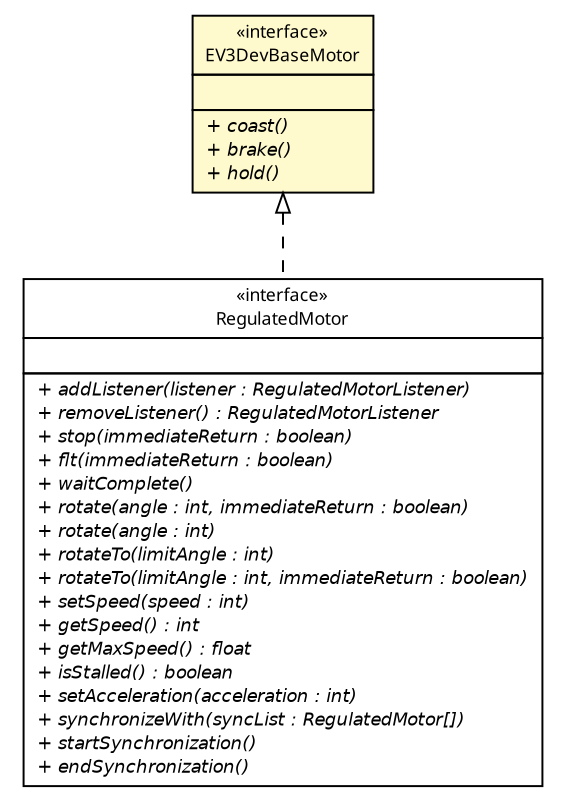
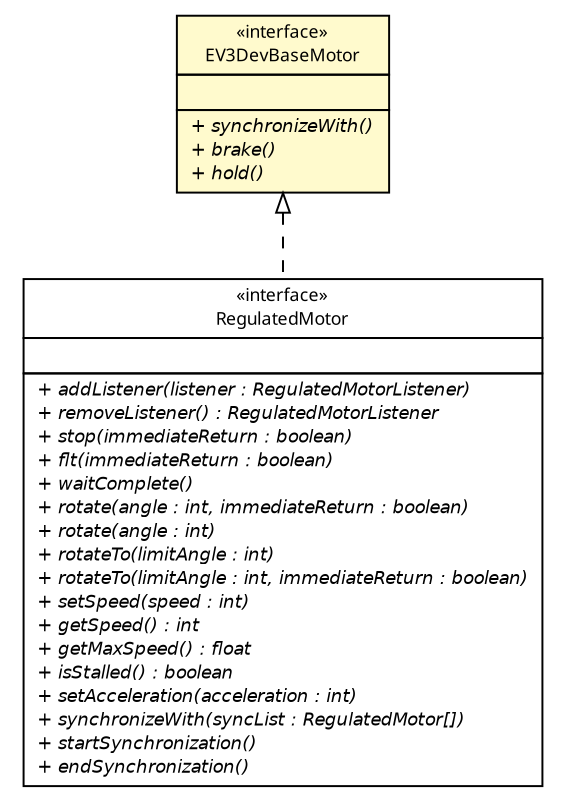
(249, 127) -> (283, 127)
